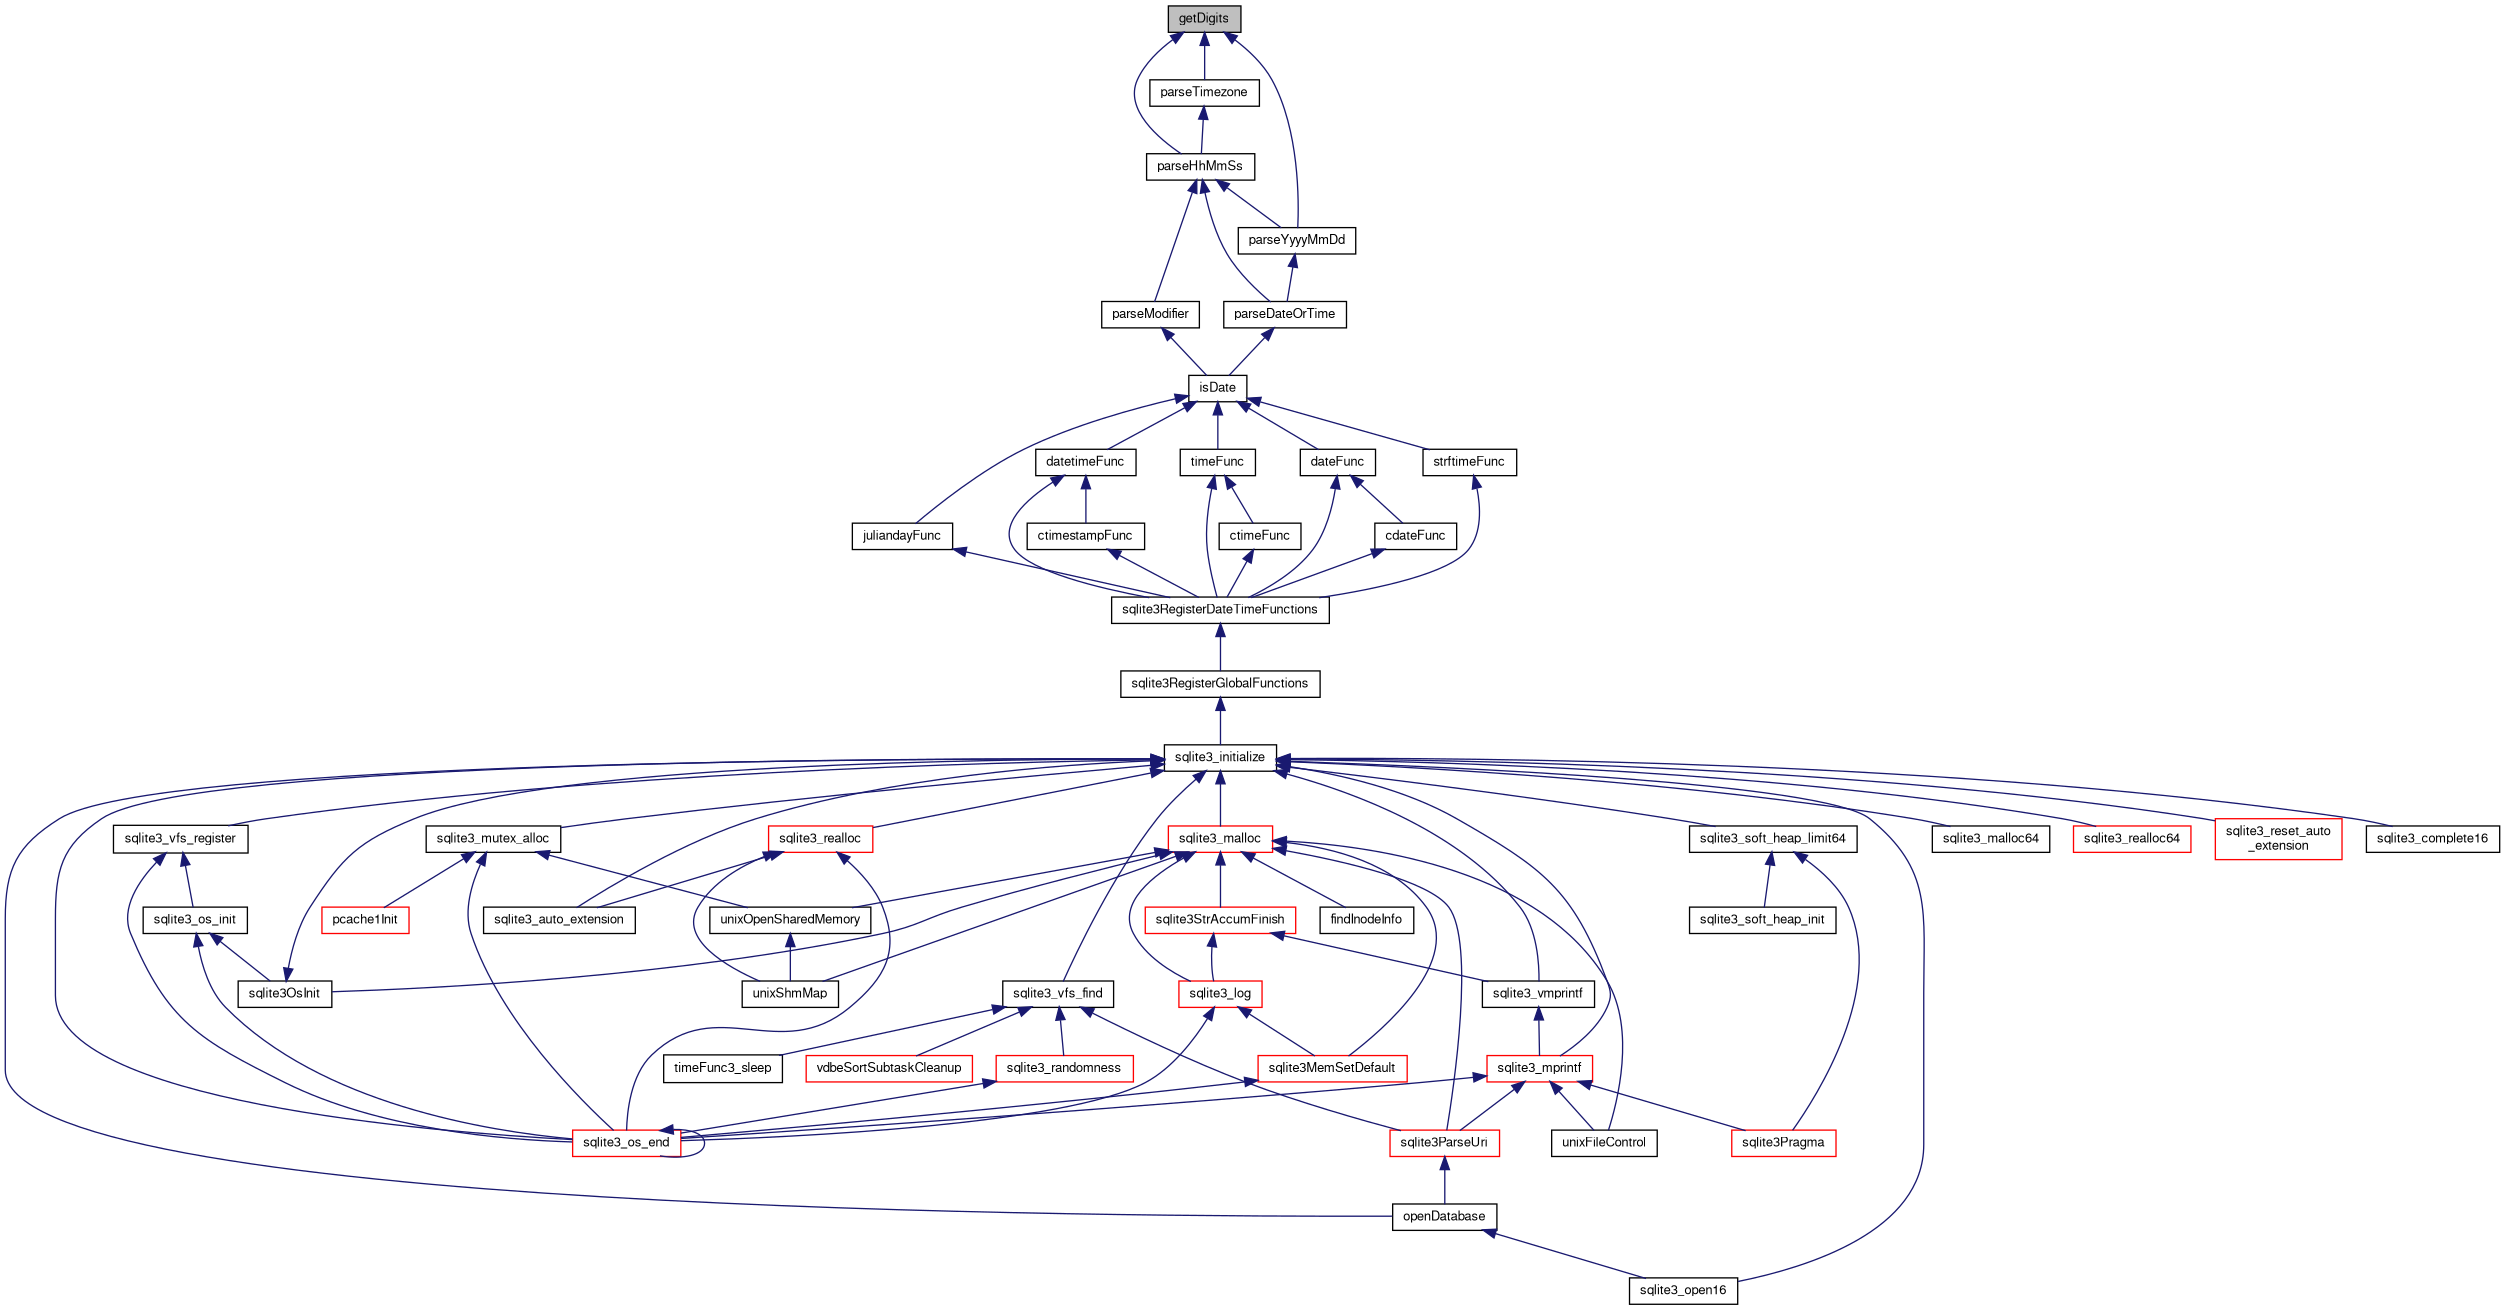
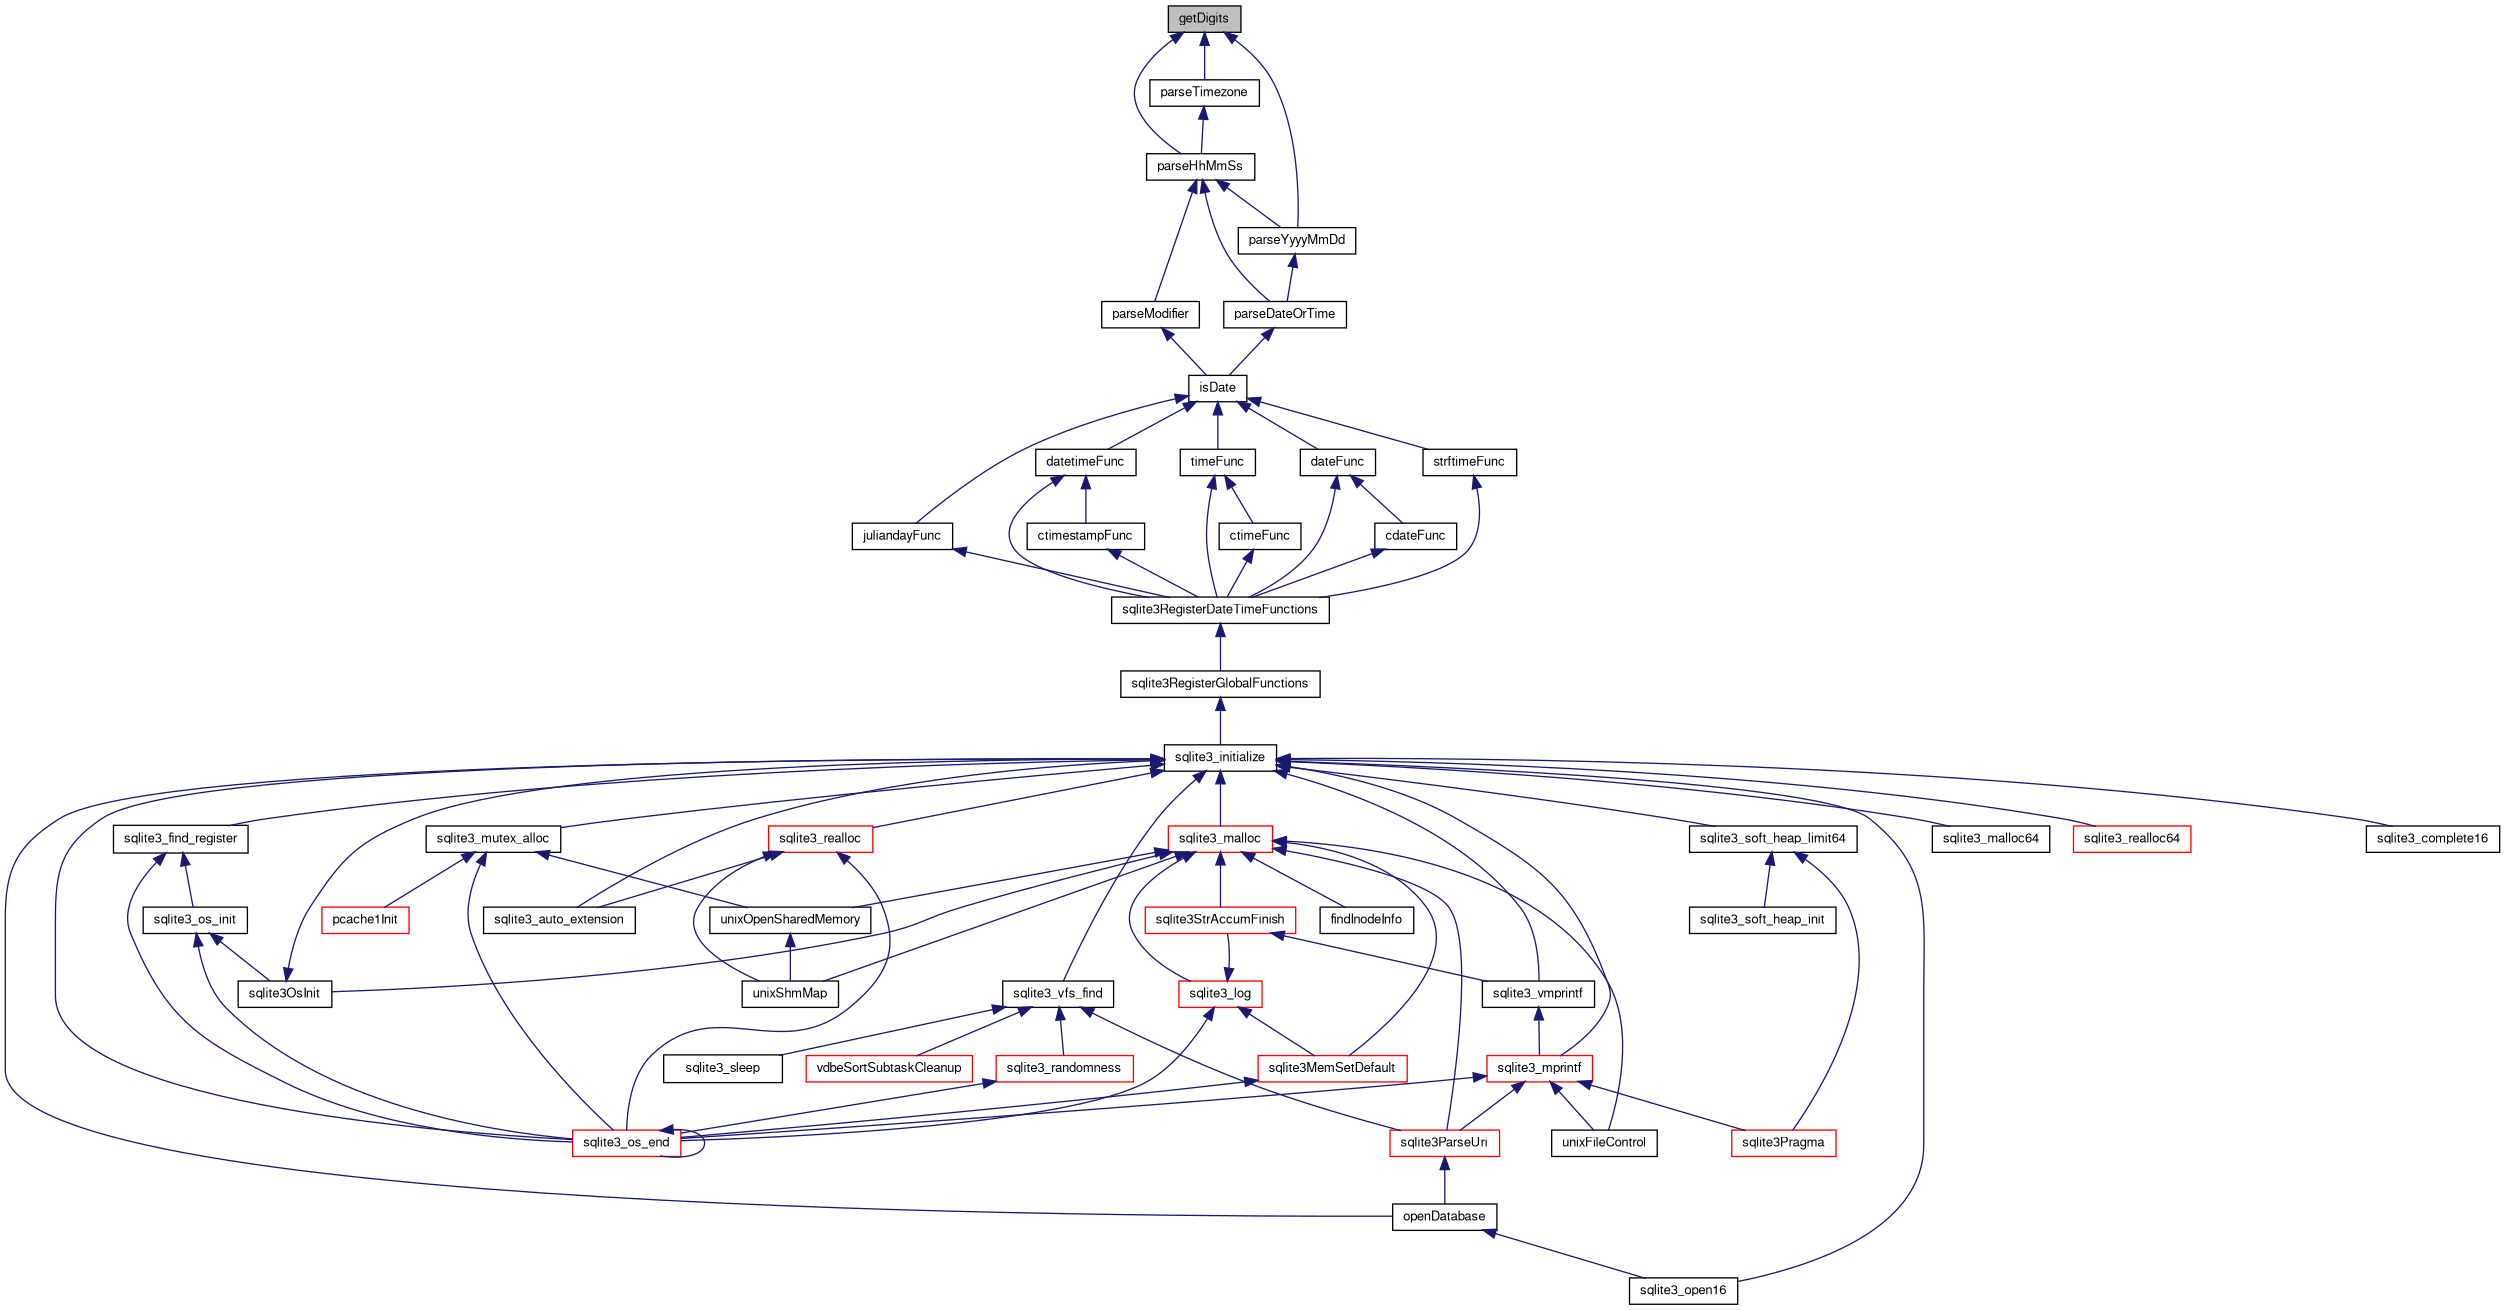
(181, 839) -> (181, 839)
(2279, 839) -> none
(1212, 964) -> (1229, 951)
(723, 1069) -> (723, 1069)
